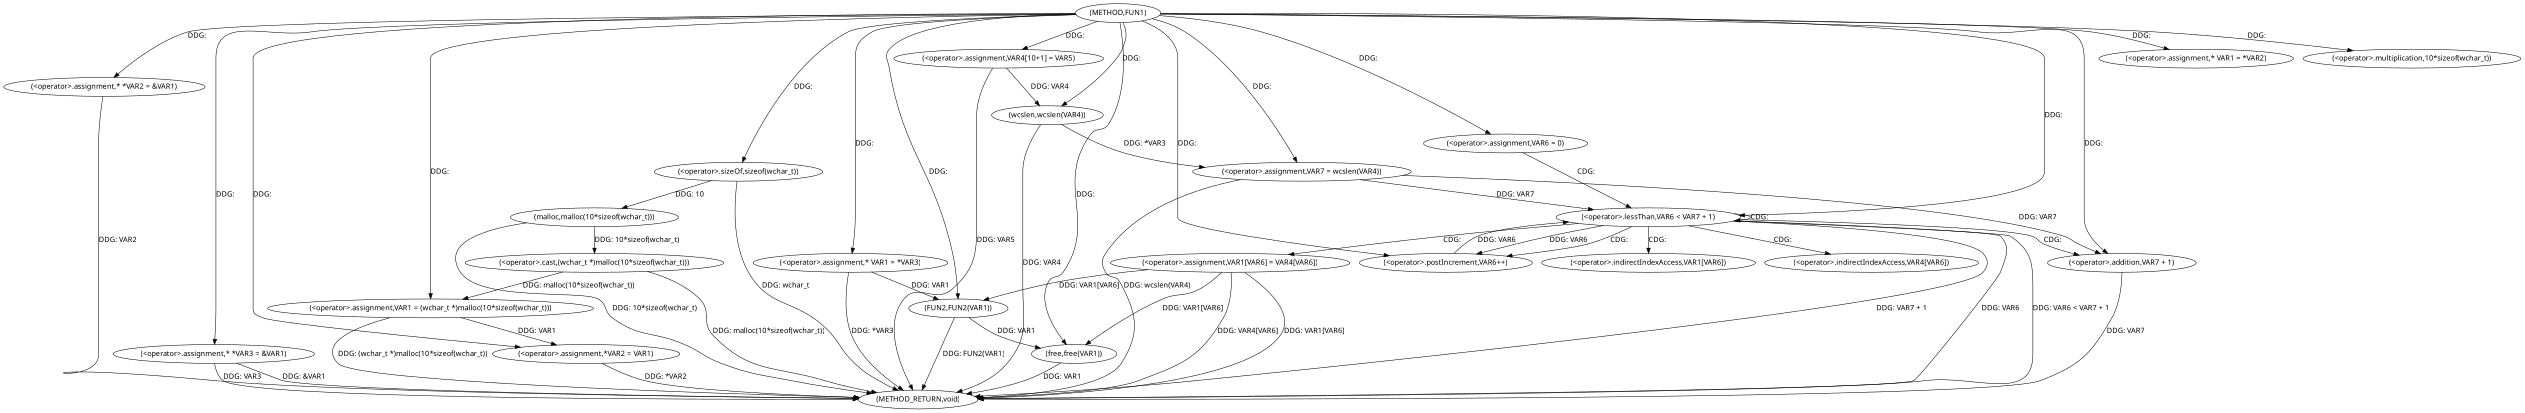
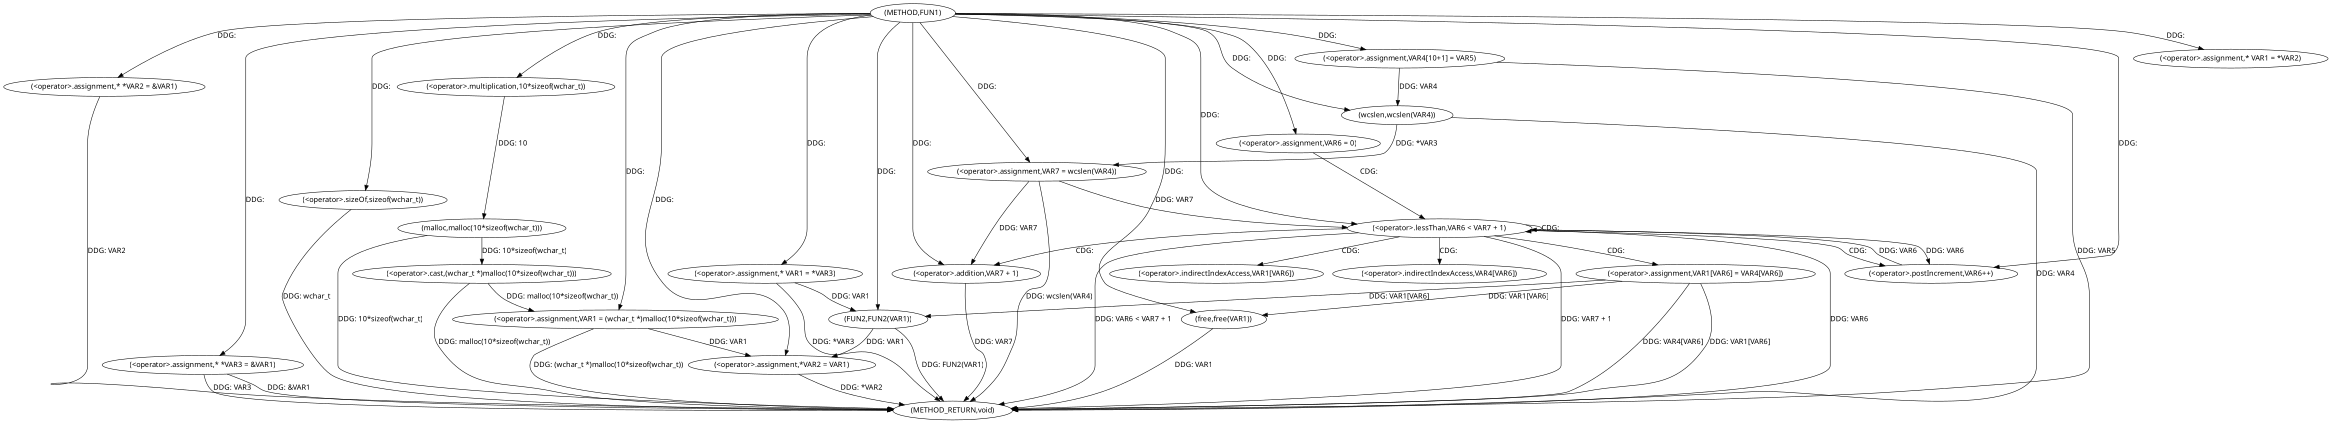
(669, 194) -> (494, 155)
(1000, 336) -> (858, 346)
